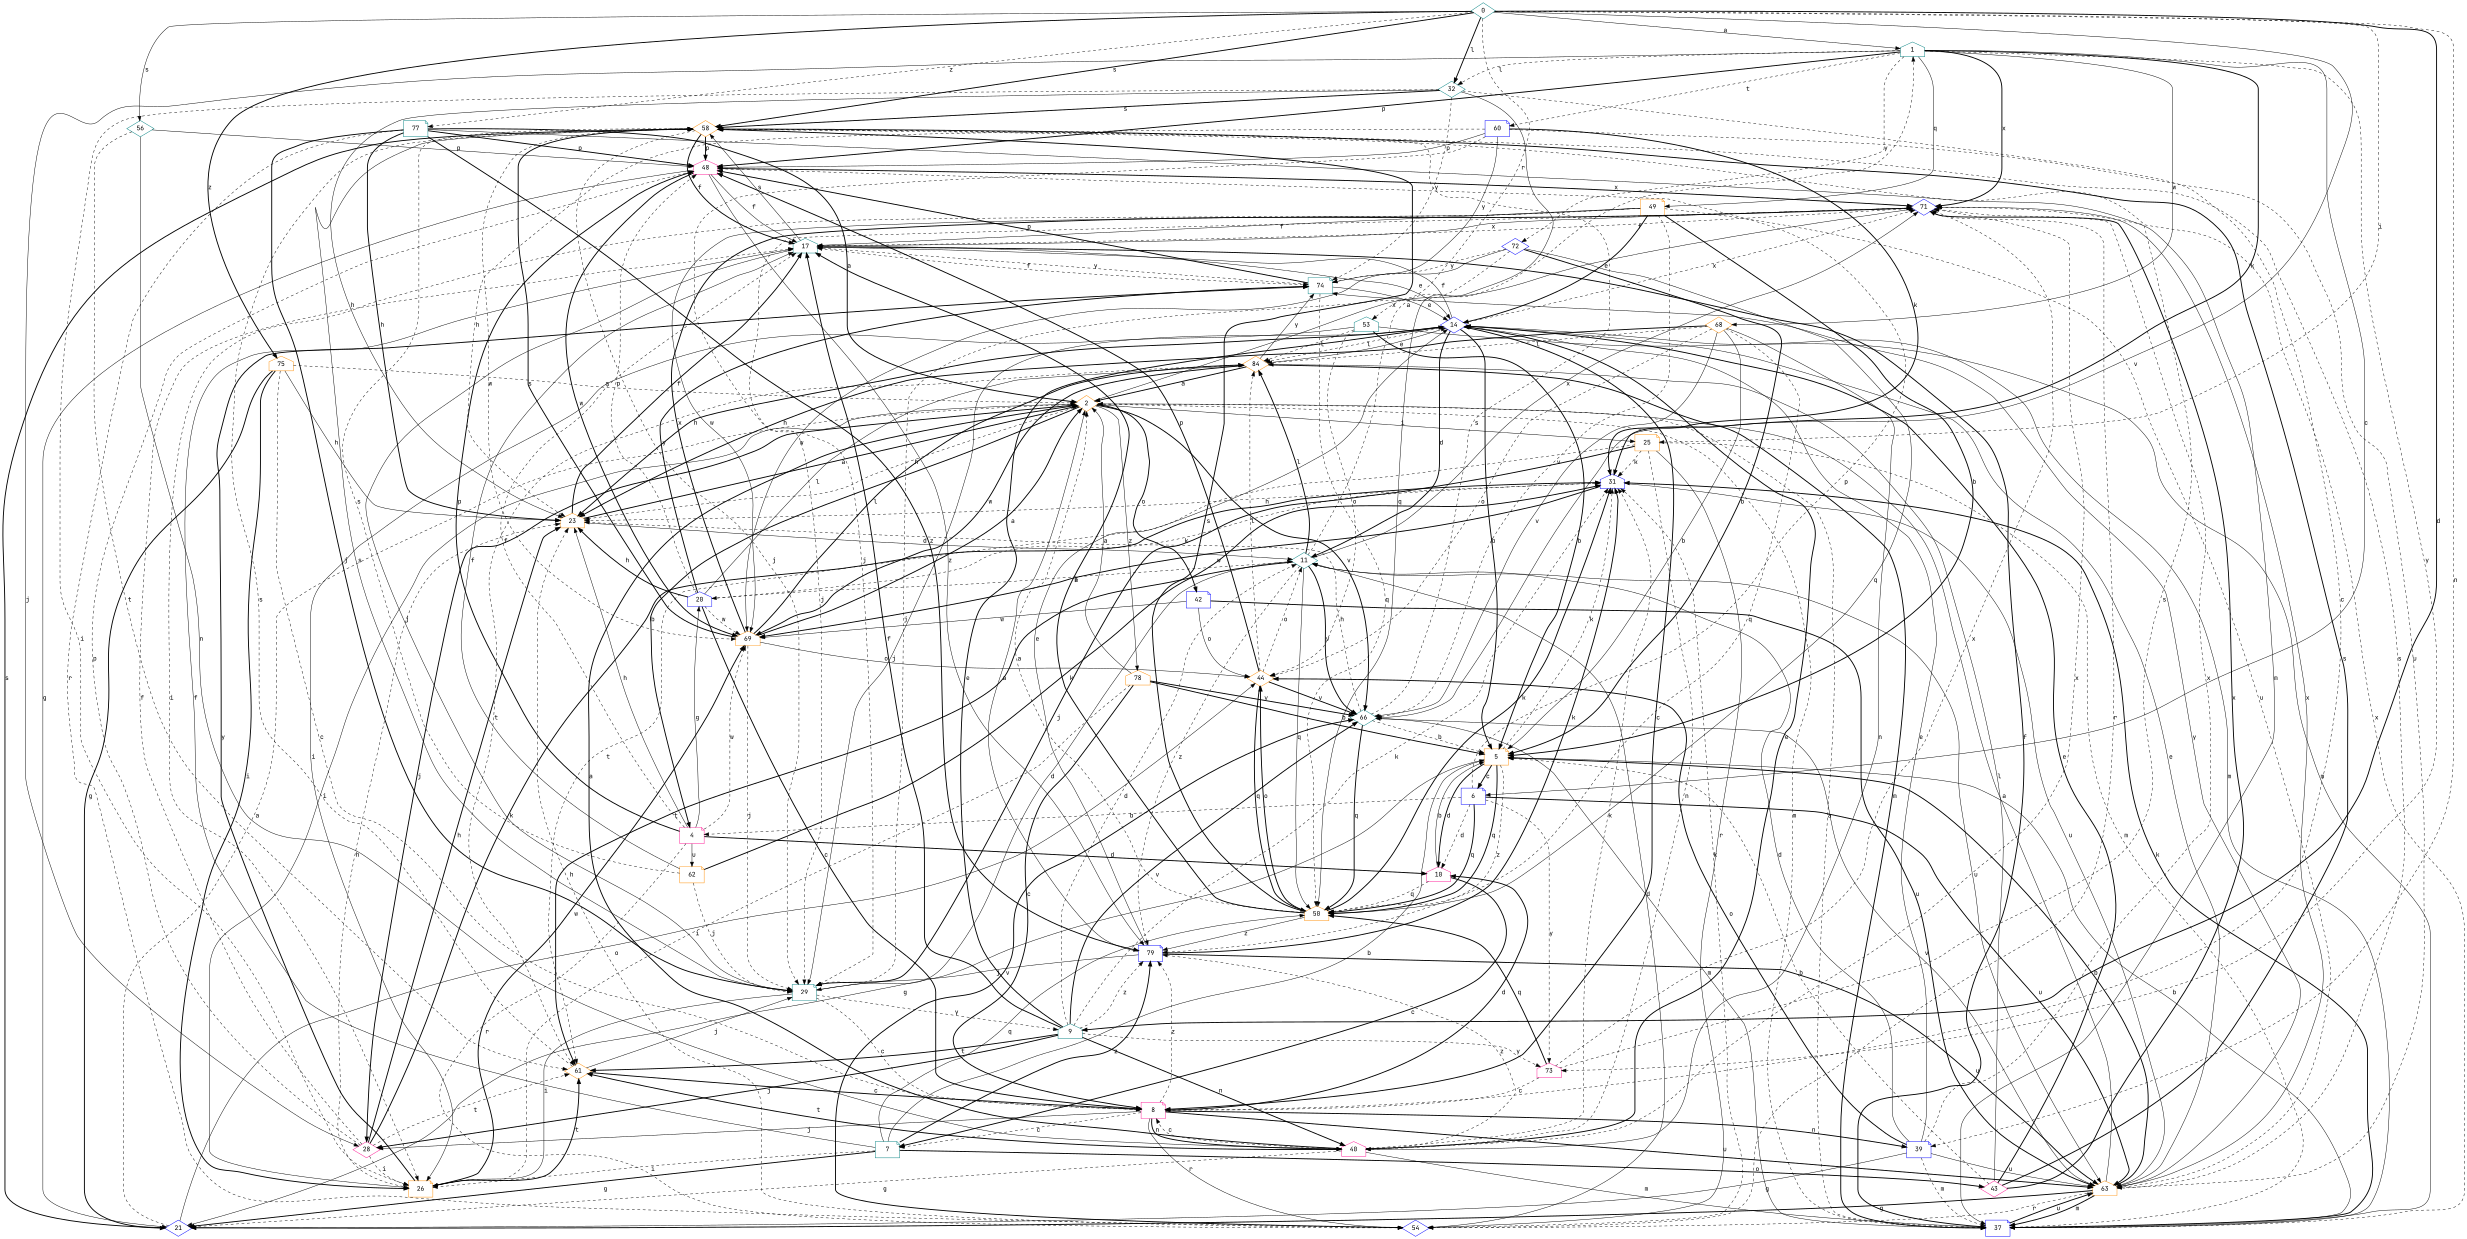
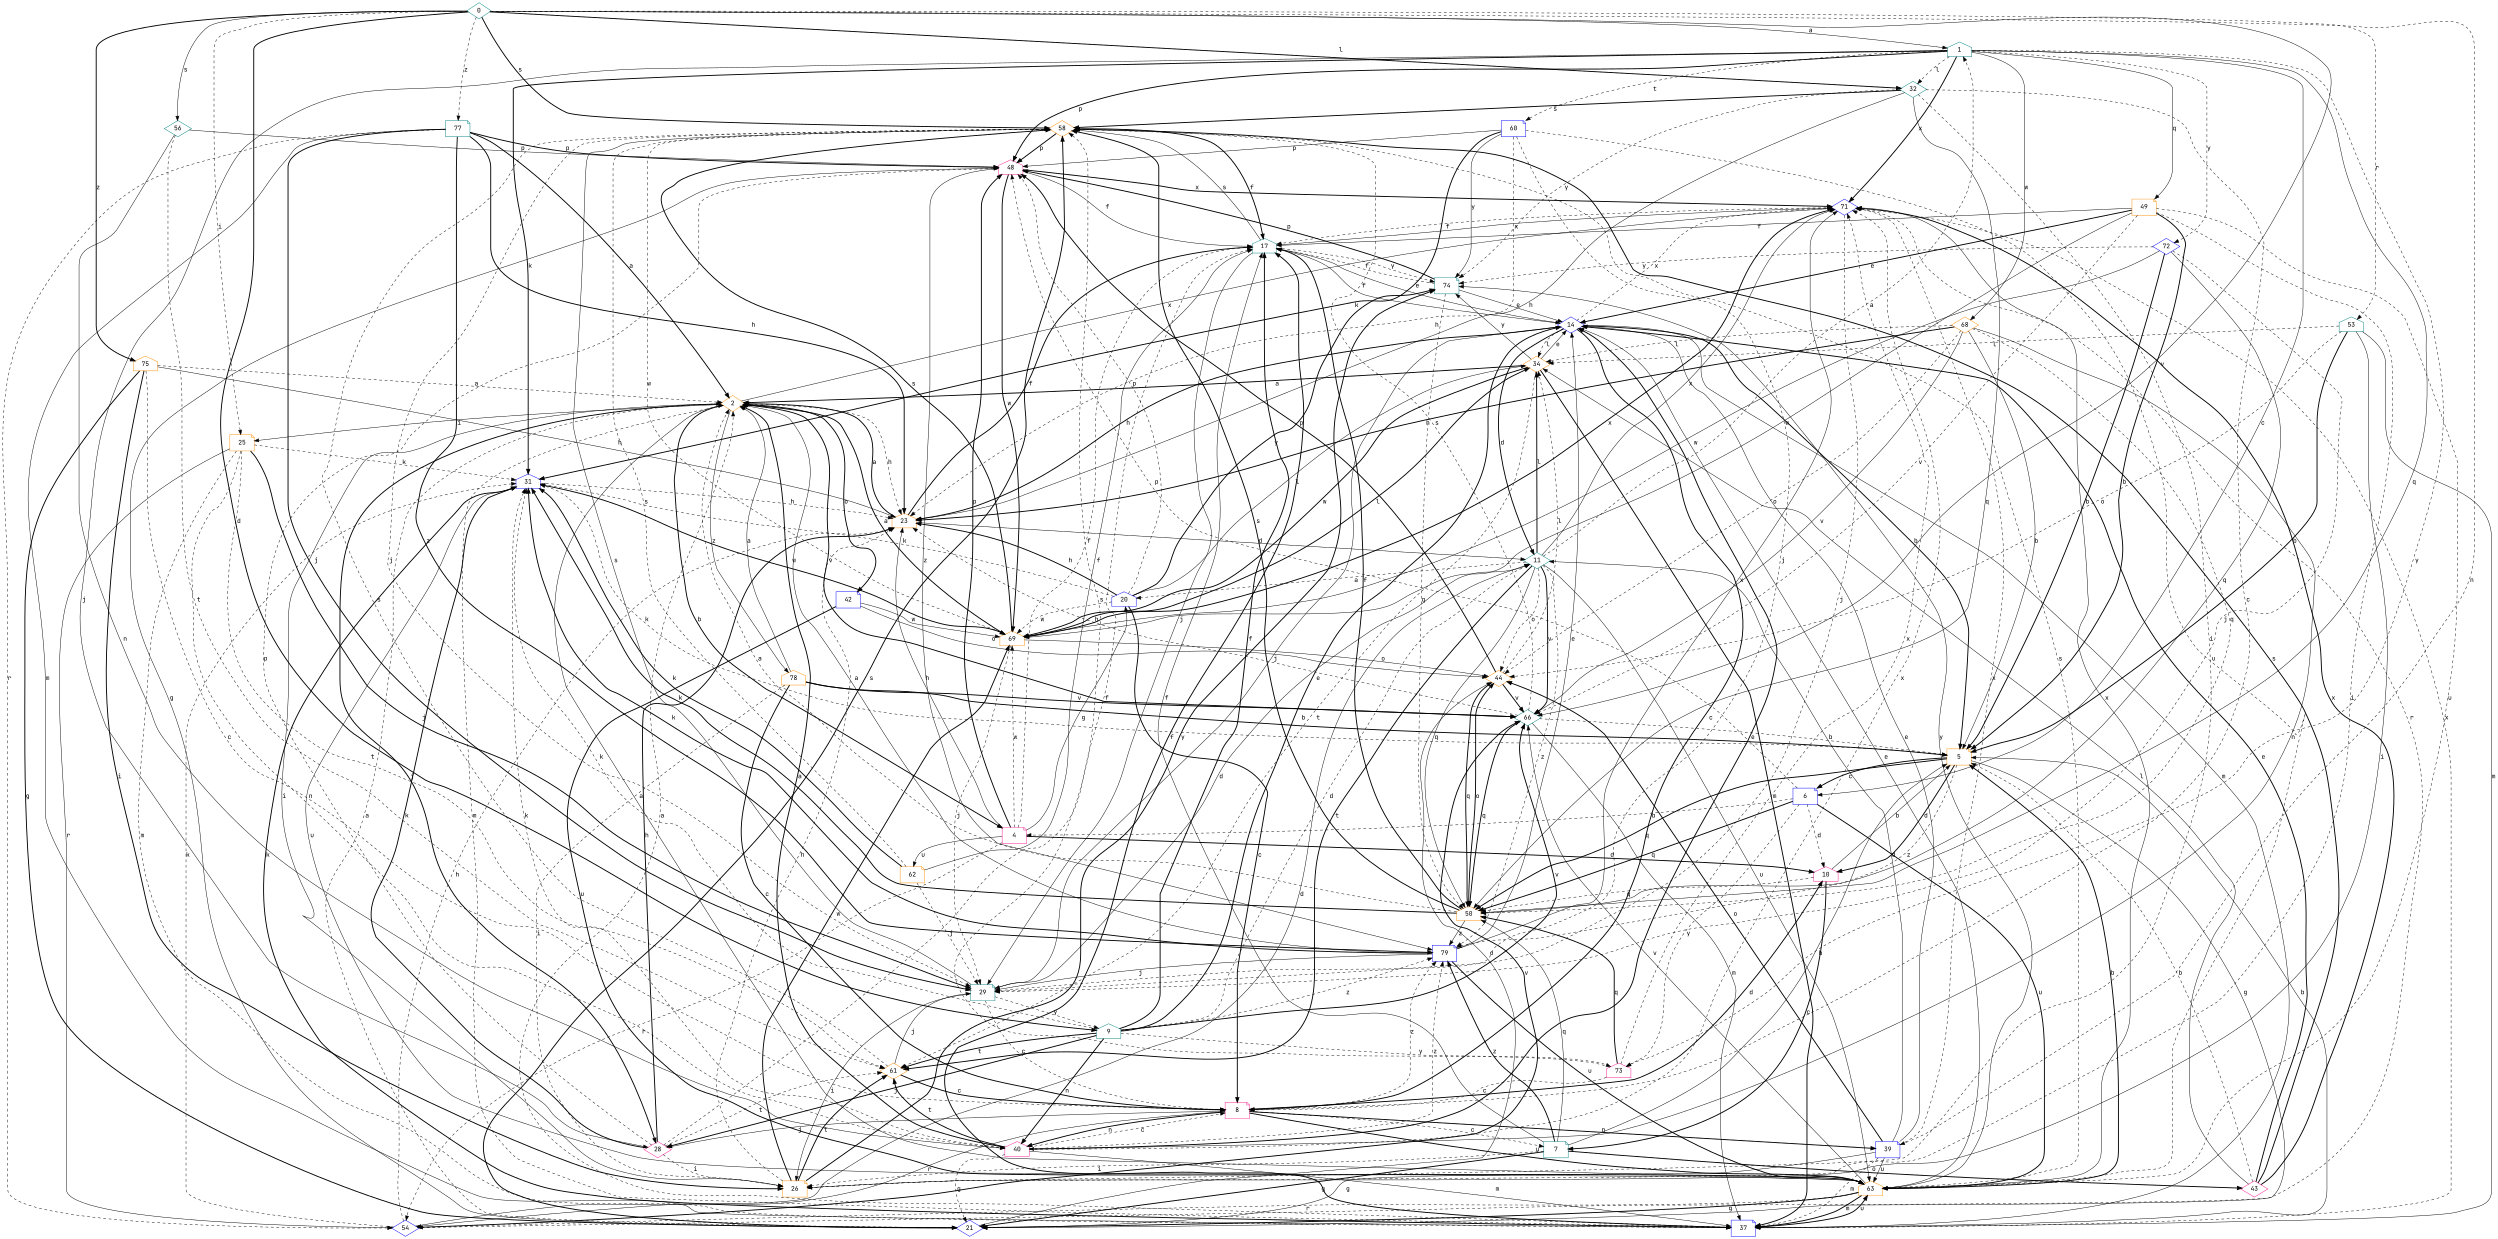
(1256, 364) -> (1537, 364)
none -> (2335, 615)
(1282, 622) -> (1525, 621)
none -> (1694, 641)
